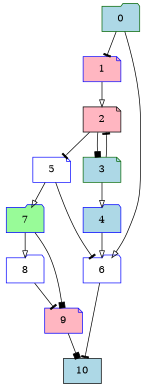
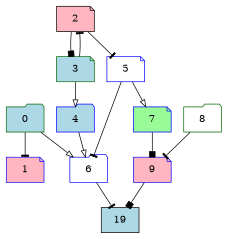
(102, 91) -> none
(25, 220) -> (152, 119)
(25, 242) -> none
(25, 270) -> (203, 119)
(82, 371) -> (120, 220)
